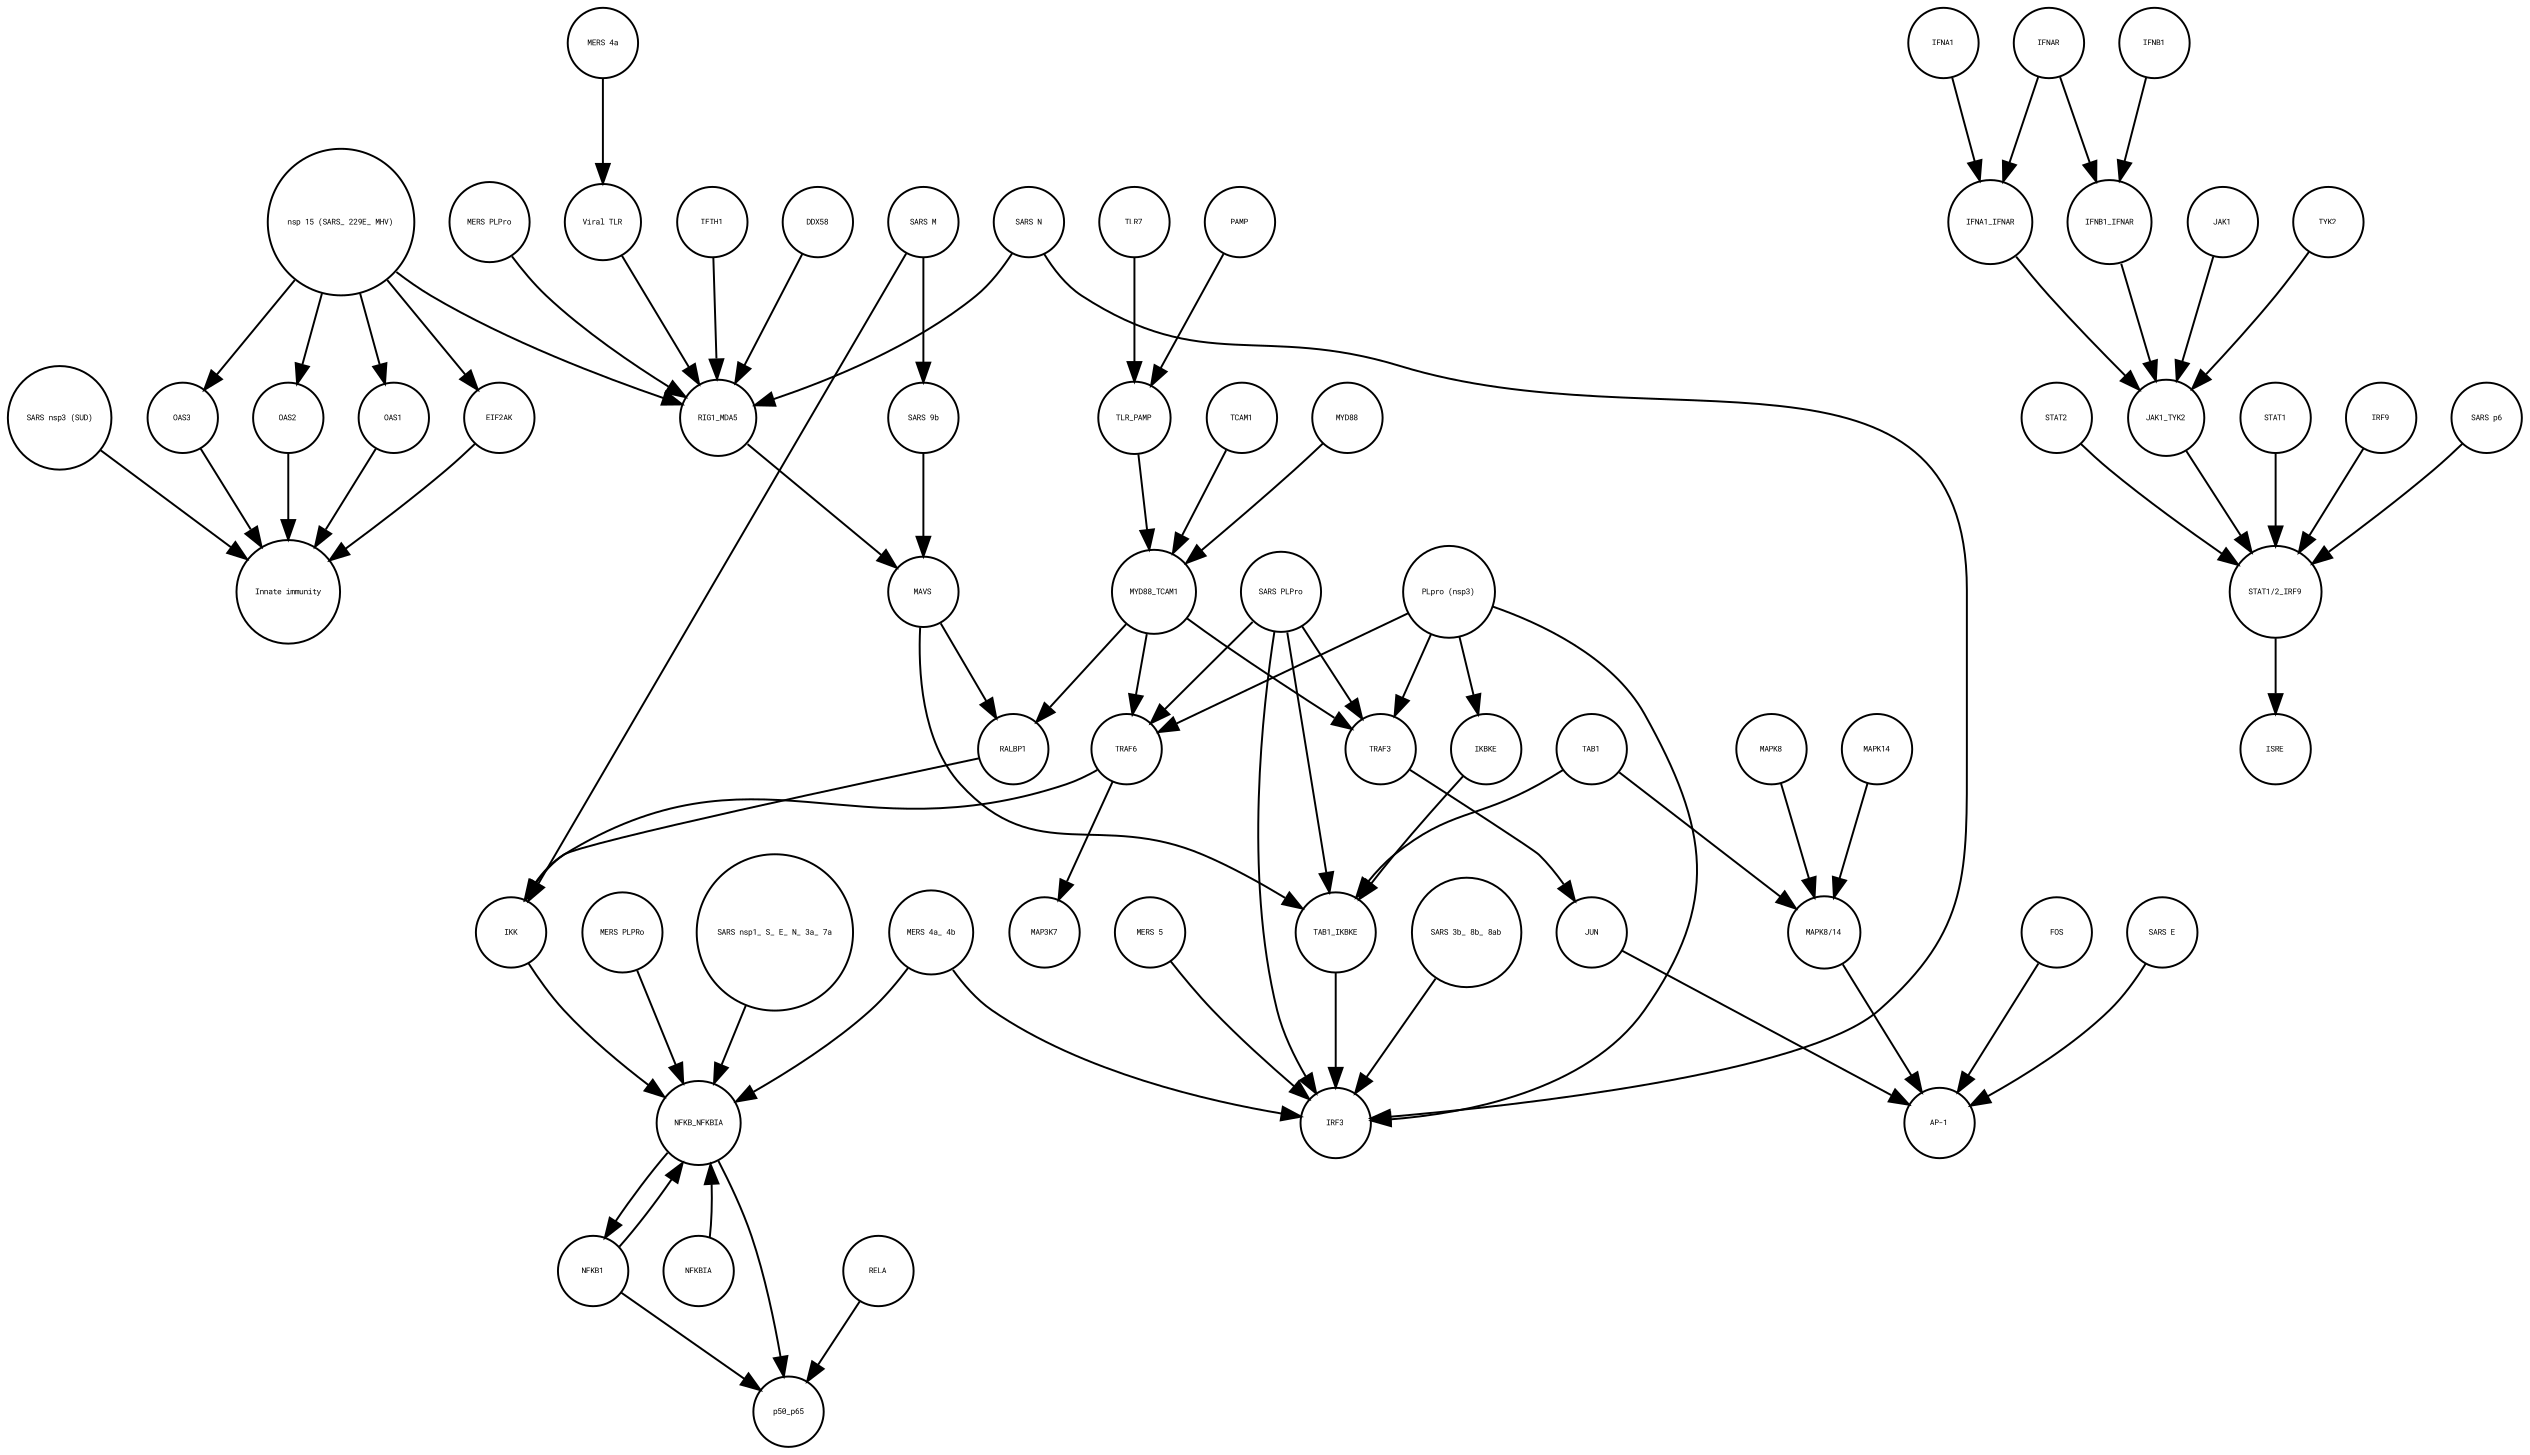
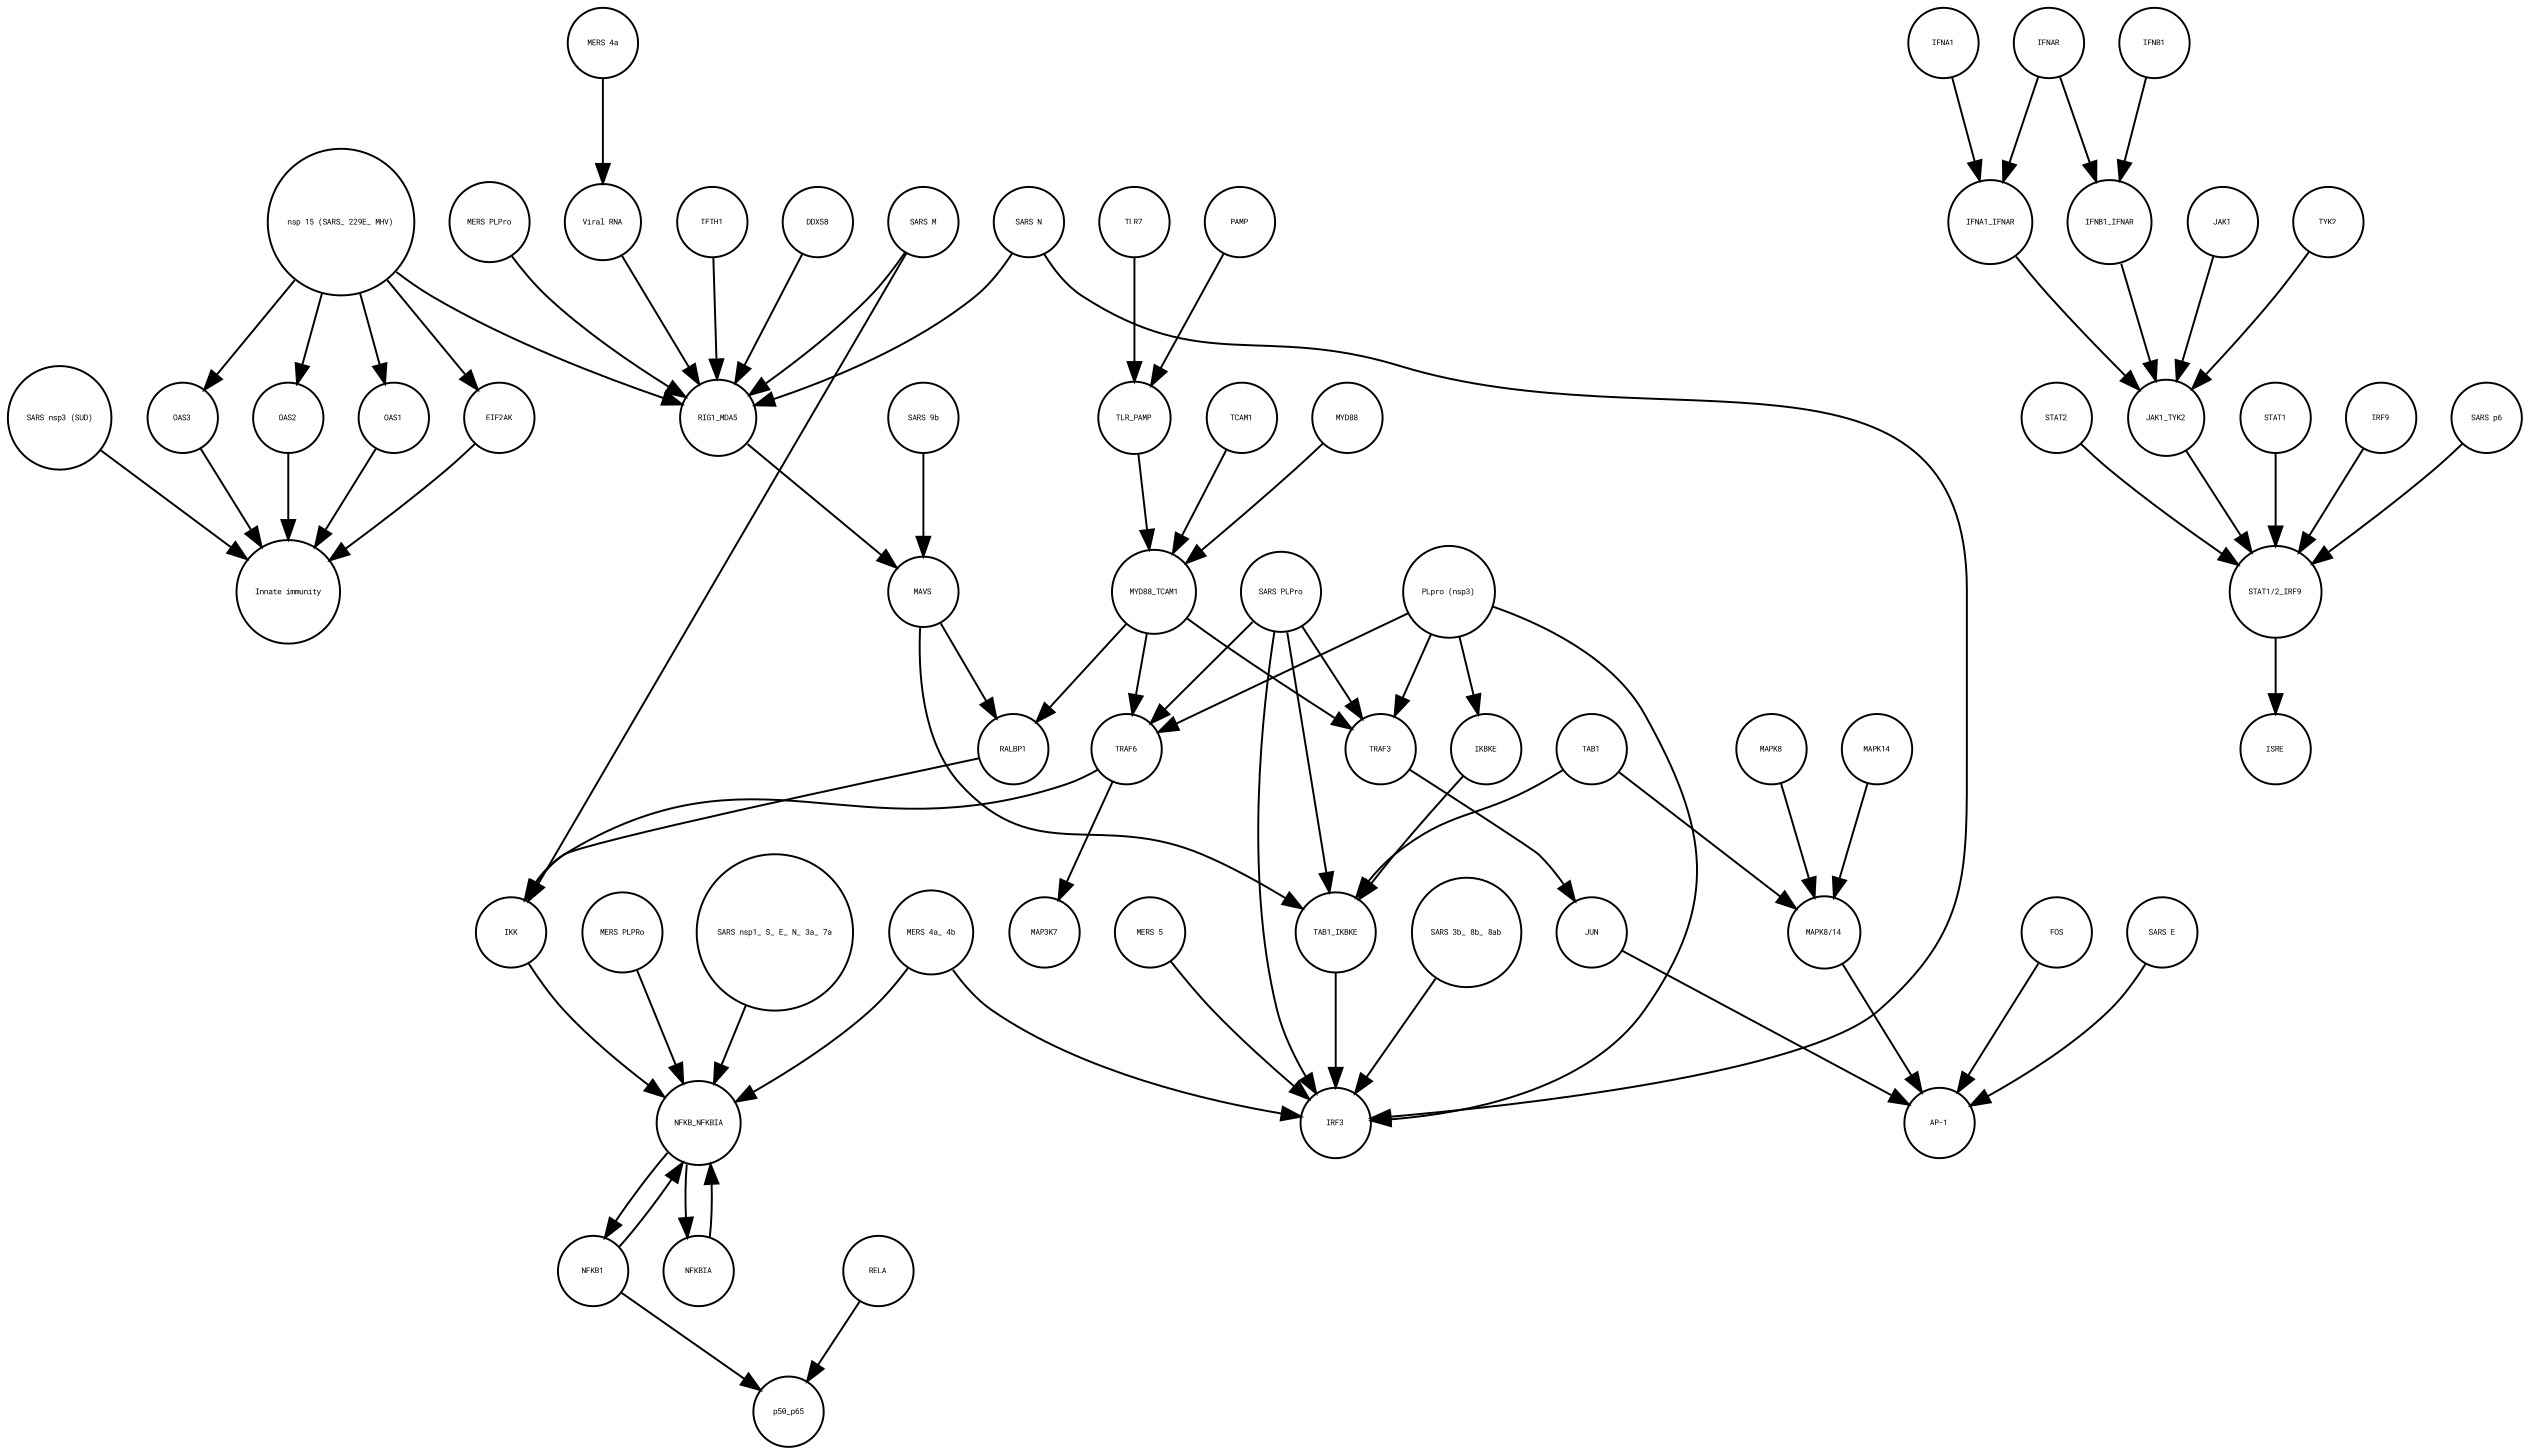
(603, 222) -> (603, 222)
(923, 310) -> (841, 324)
(758, 1256) -> (686, 1191)
